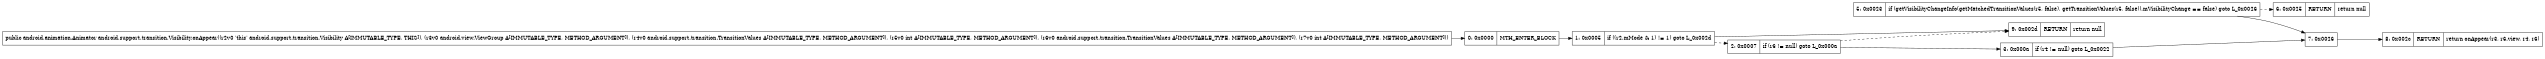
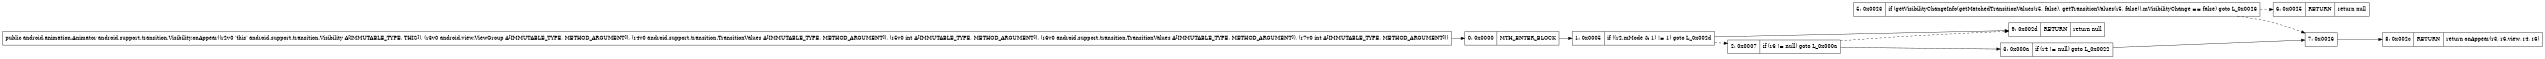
(2270, 22) -> (2270, 22)
